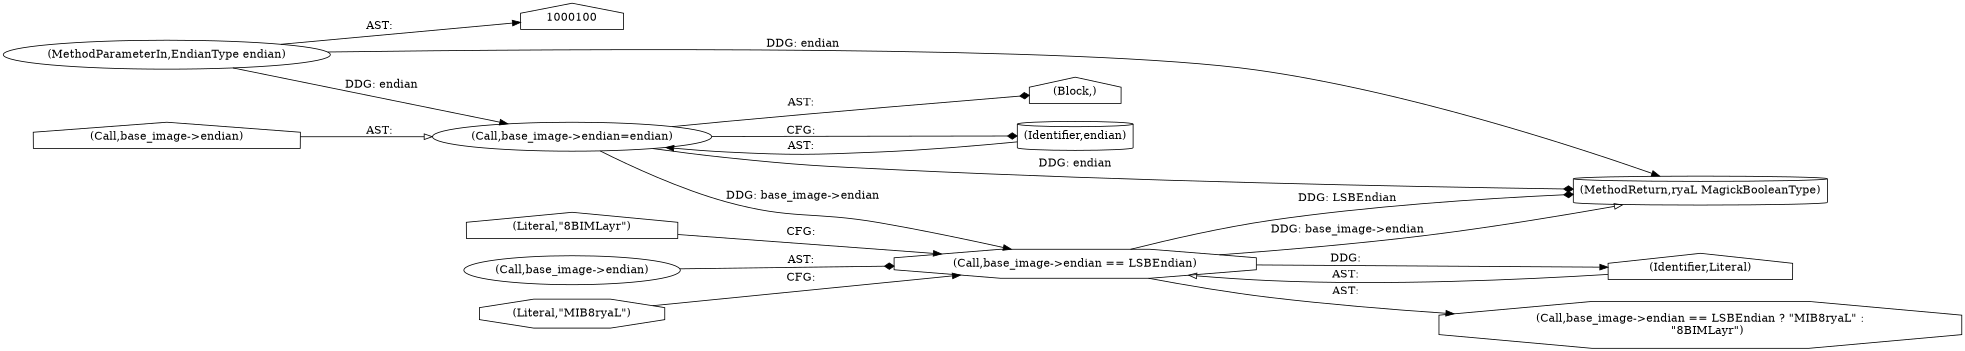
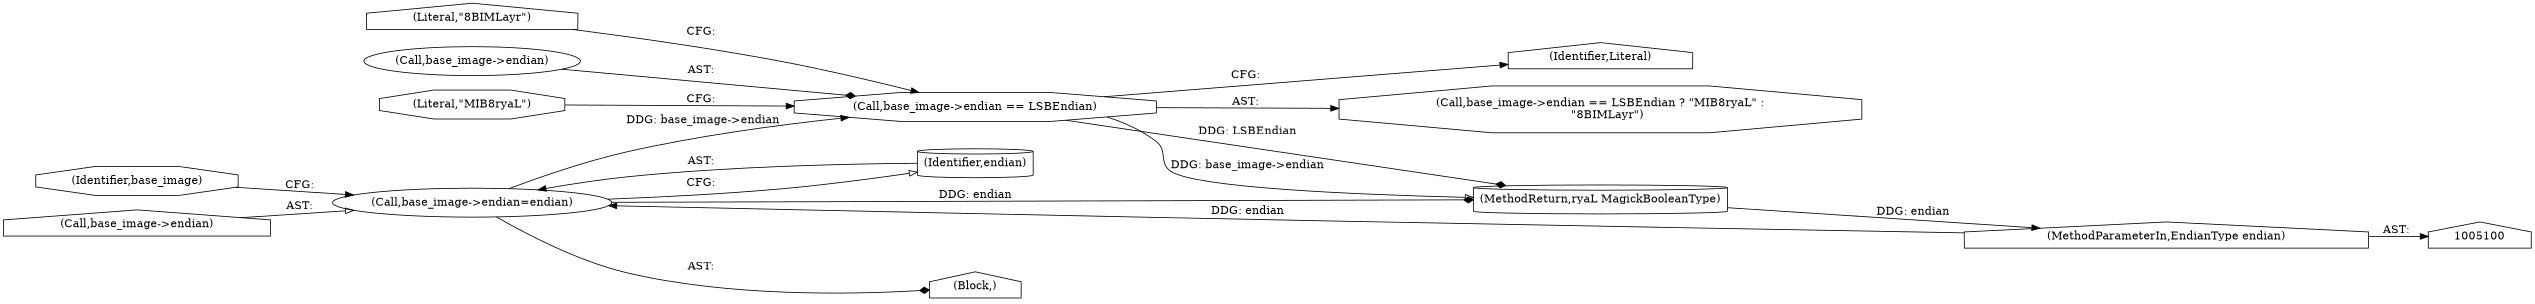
(572, 18) -> (2480, 236)
(997, 54) -> (1880, 218)
(167, 55) -> (2166, 236)
(860, 136) -> (759, 191)
none -> (137, 181)
(1348, 259) -> (1248, 75)
(1402, 282) -> none
